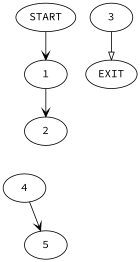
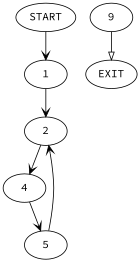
(111, 17) -> (111, 17)
none -> (37, 156)
none -> (54, 192)
